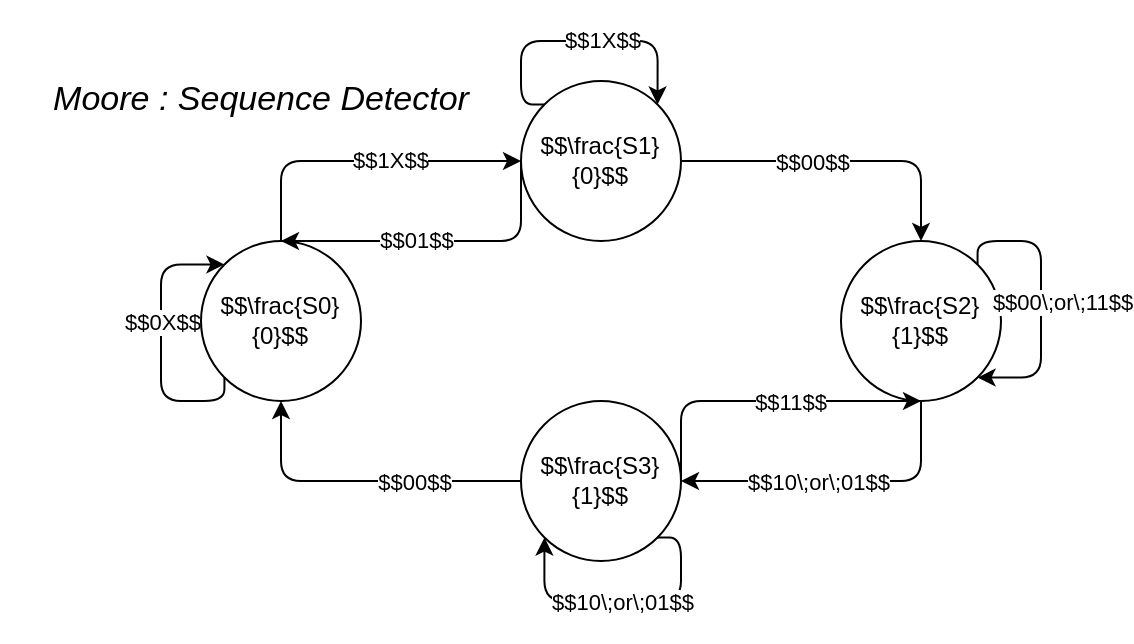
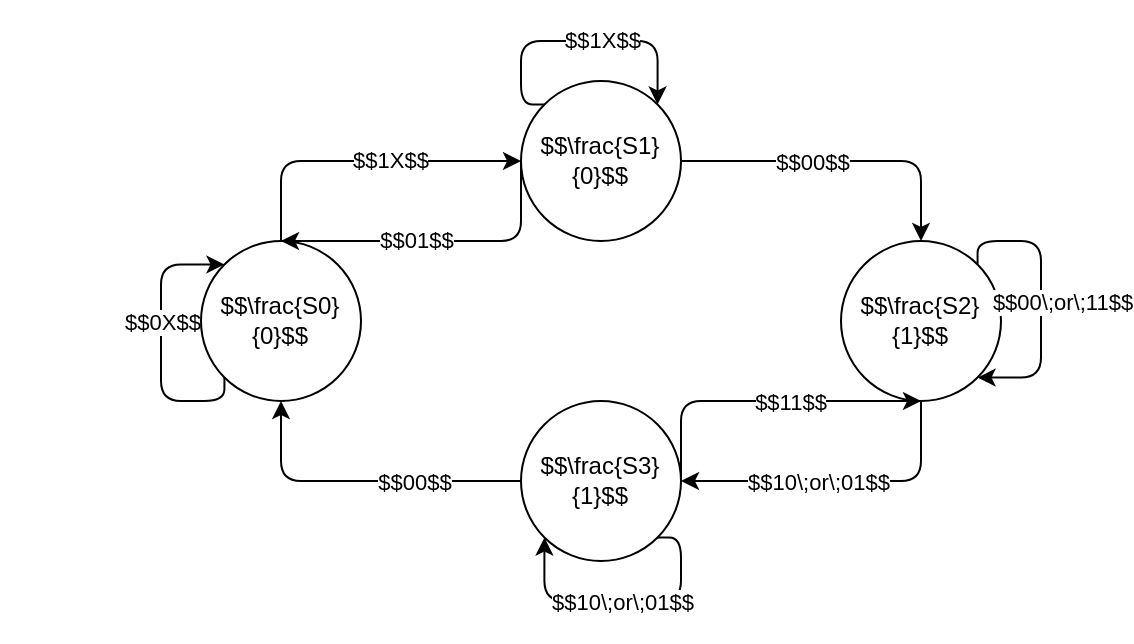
(261, 101) -> none
